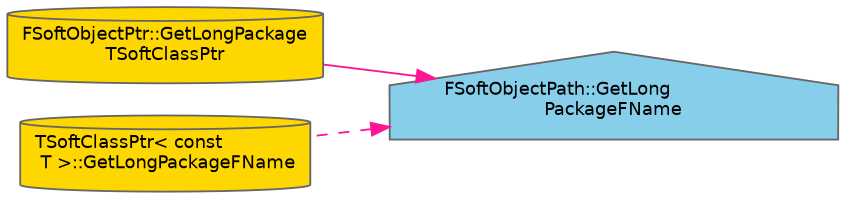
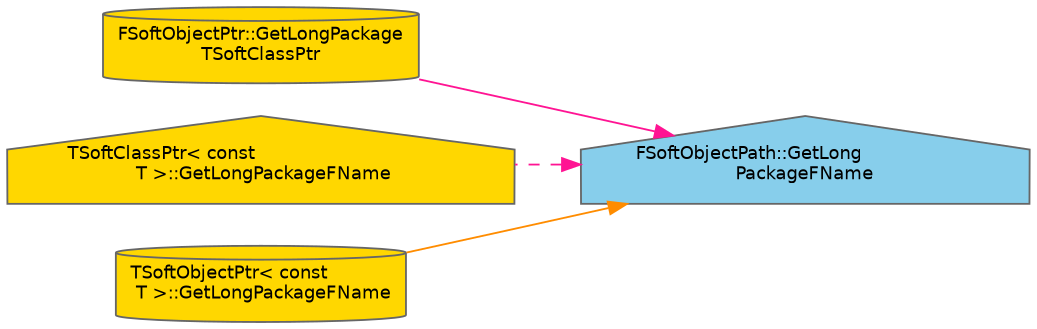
(165, 154) -> (261, 165)
none -> (261, 284)
